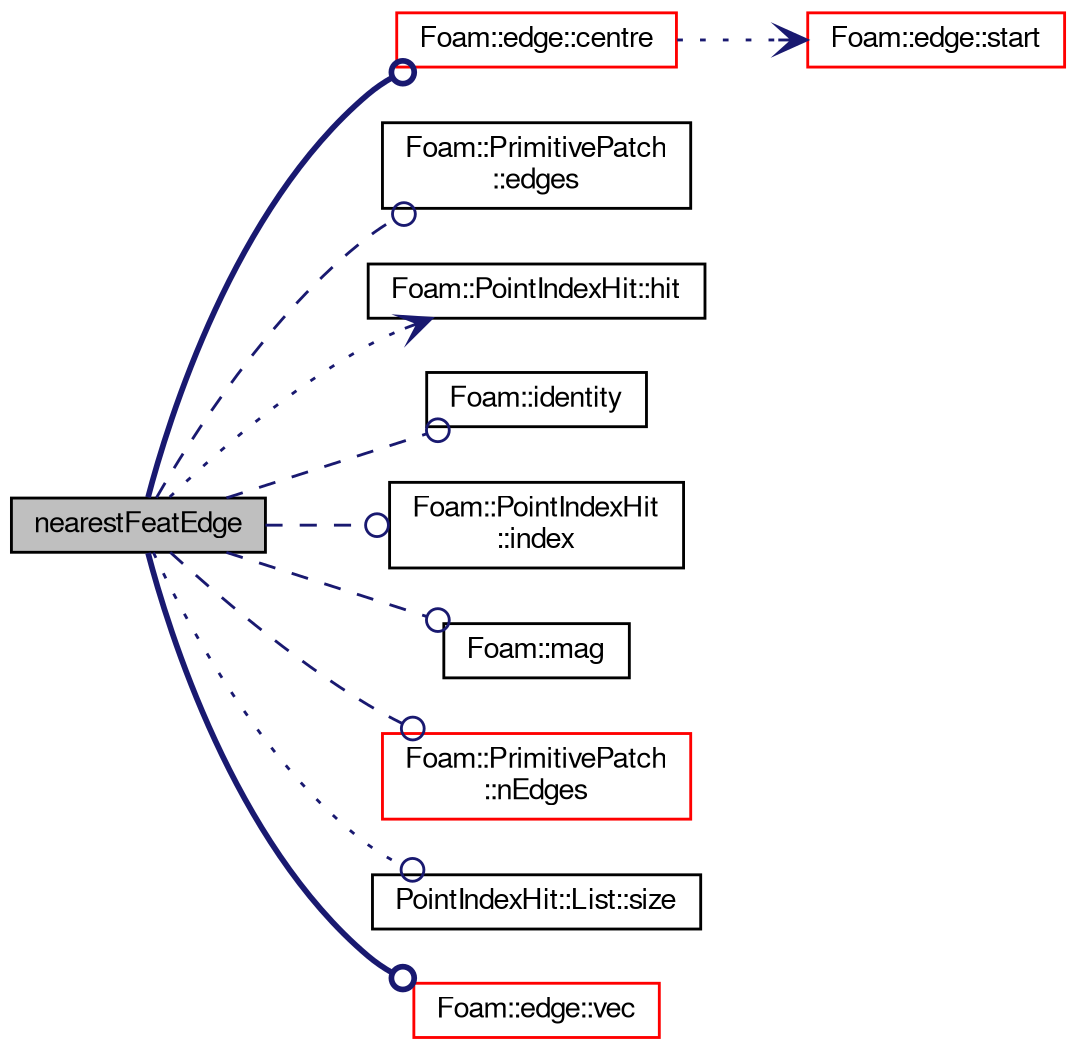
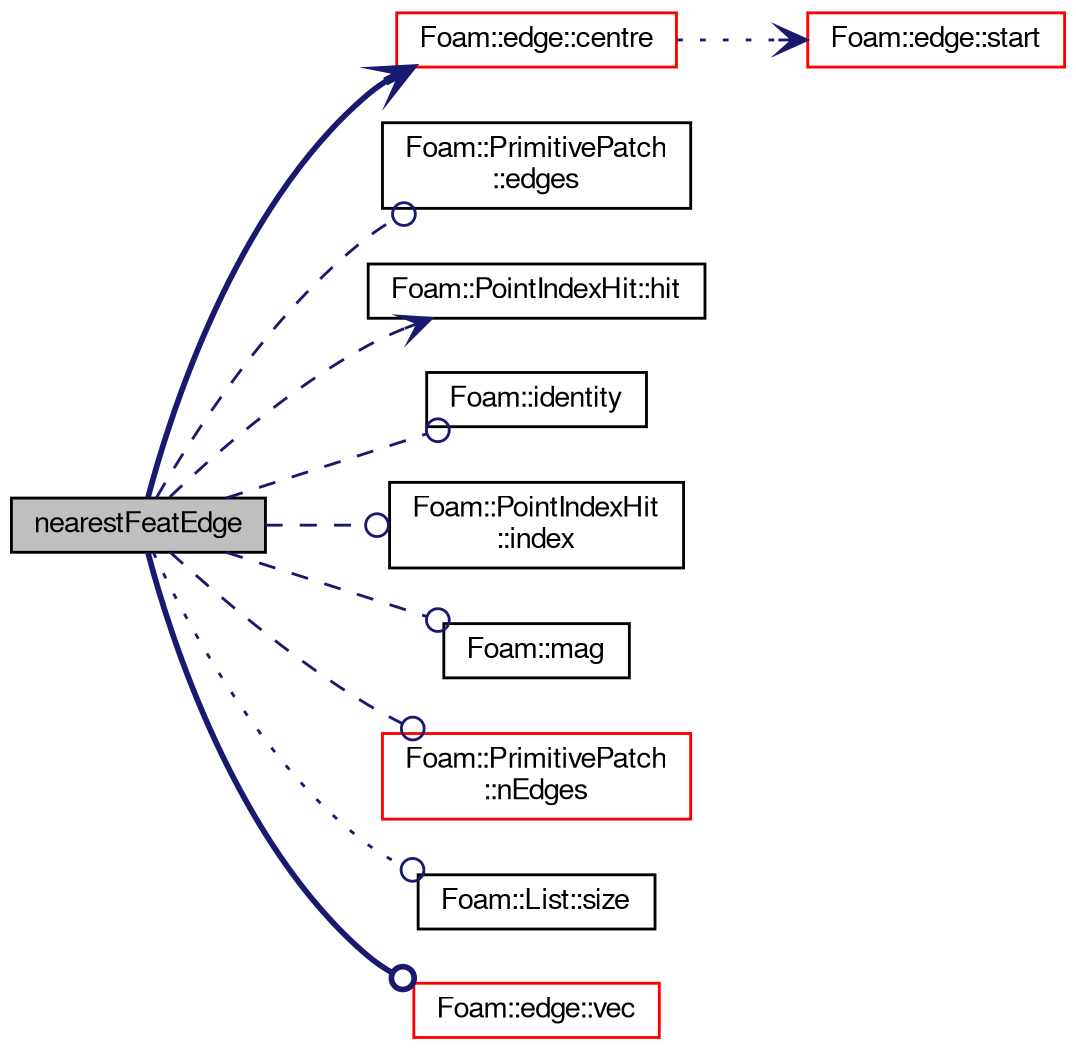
(237, 267) -> (235, 270)
(280, 403) -> (280, 403)
(537, 902) -> (537, 902)
